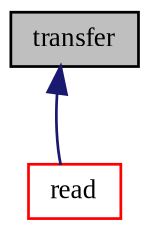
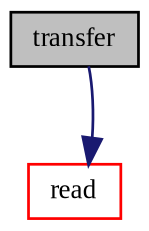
(57, 129) -> (93, 102)
